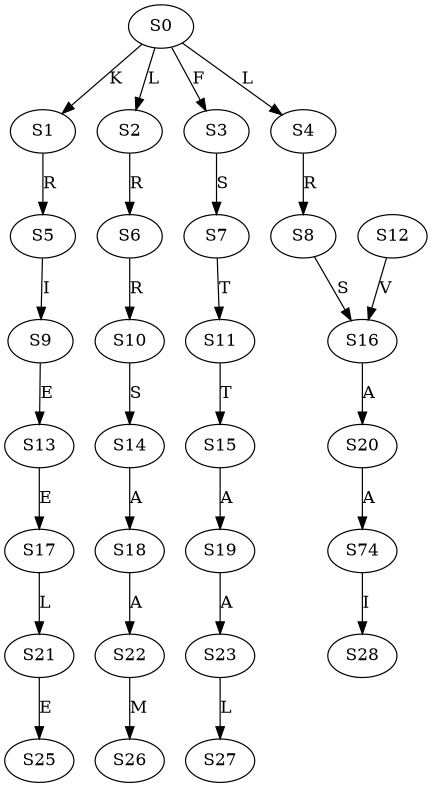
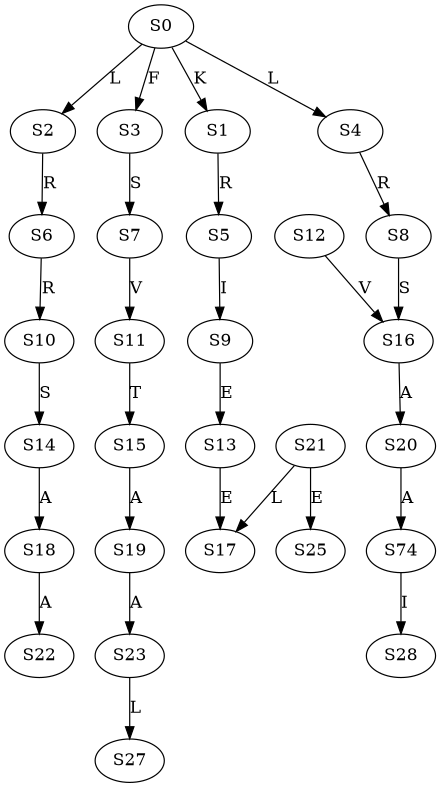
(225, 289) -> (136, 289)
(39, 597) -> (269, 494)
(130, 761) -> none
